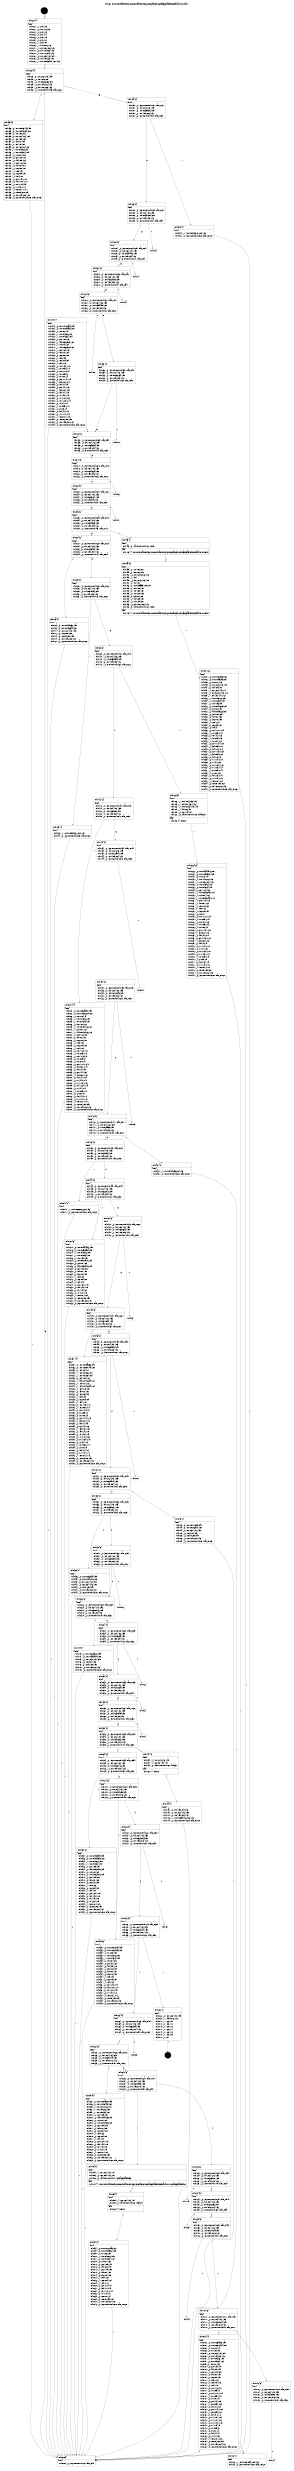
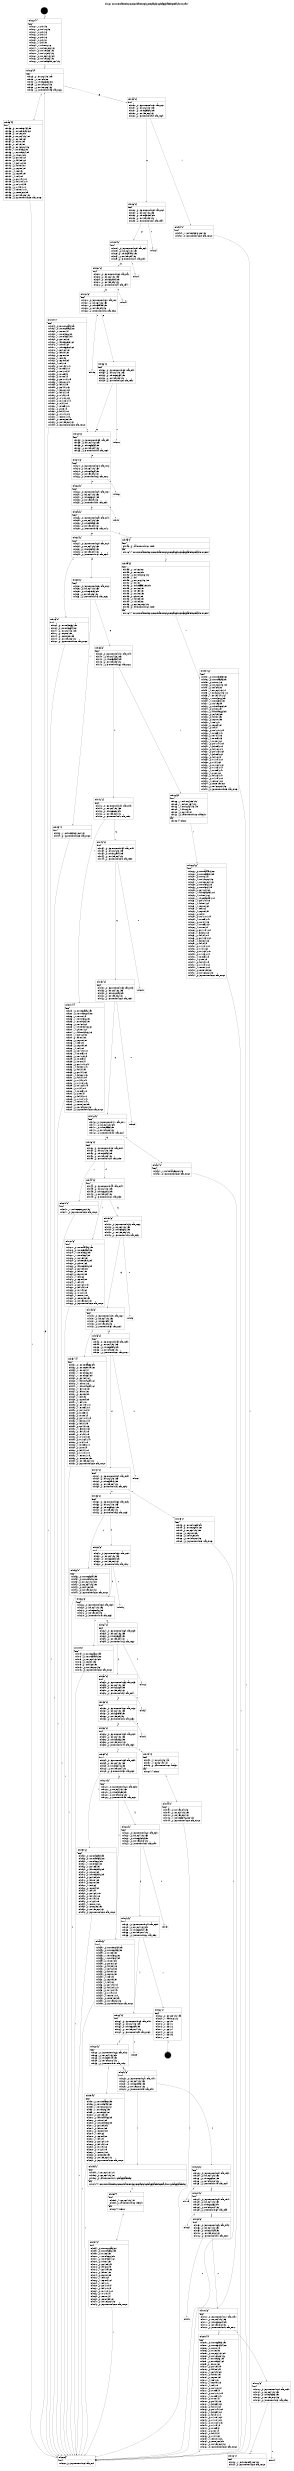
none -> (115, 920)
(241, 2447) -> (259, 2428)
